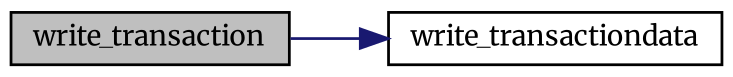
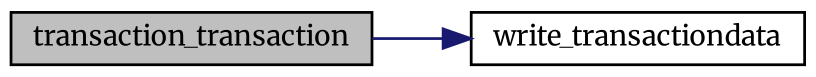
(150, 39) -> (192, 39)
